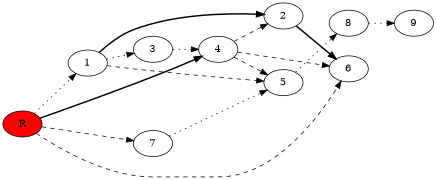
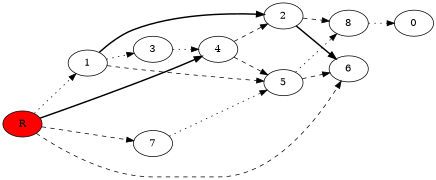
none -> (313, 19)
(414, 23) -> (414, 23)
(280, 59) -> (312, 77)
